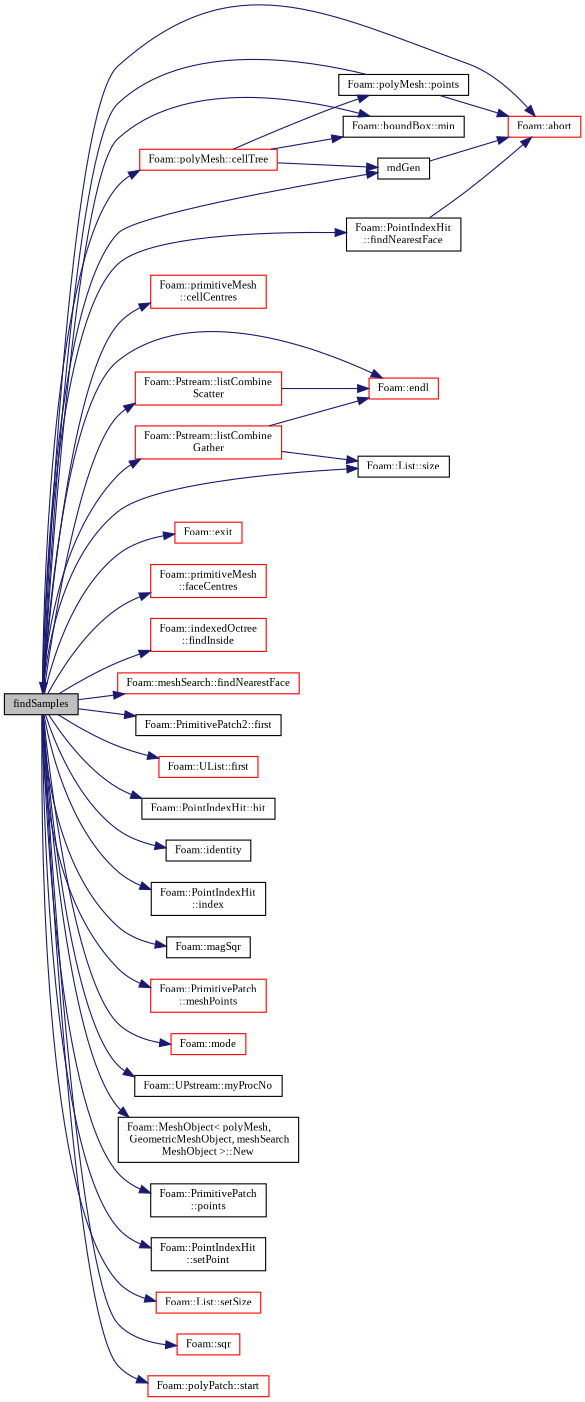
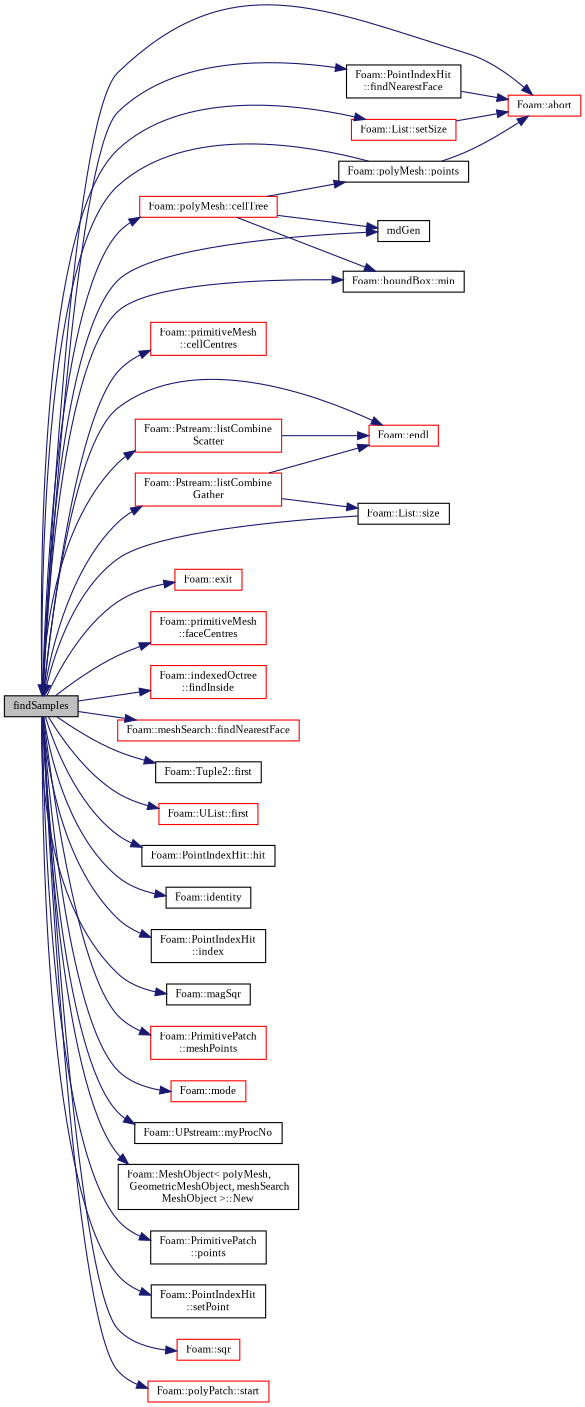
(464, 151) -> (476, 117)
(132, 503) -> (163, 541)
(208, 725) -> (208, 772)
